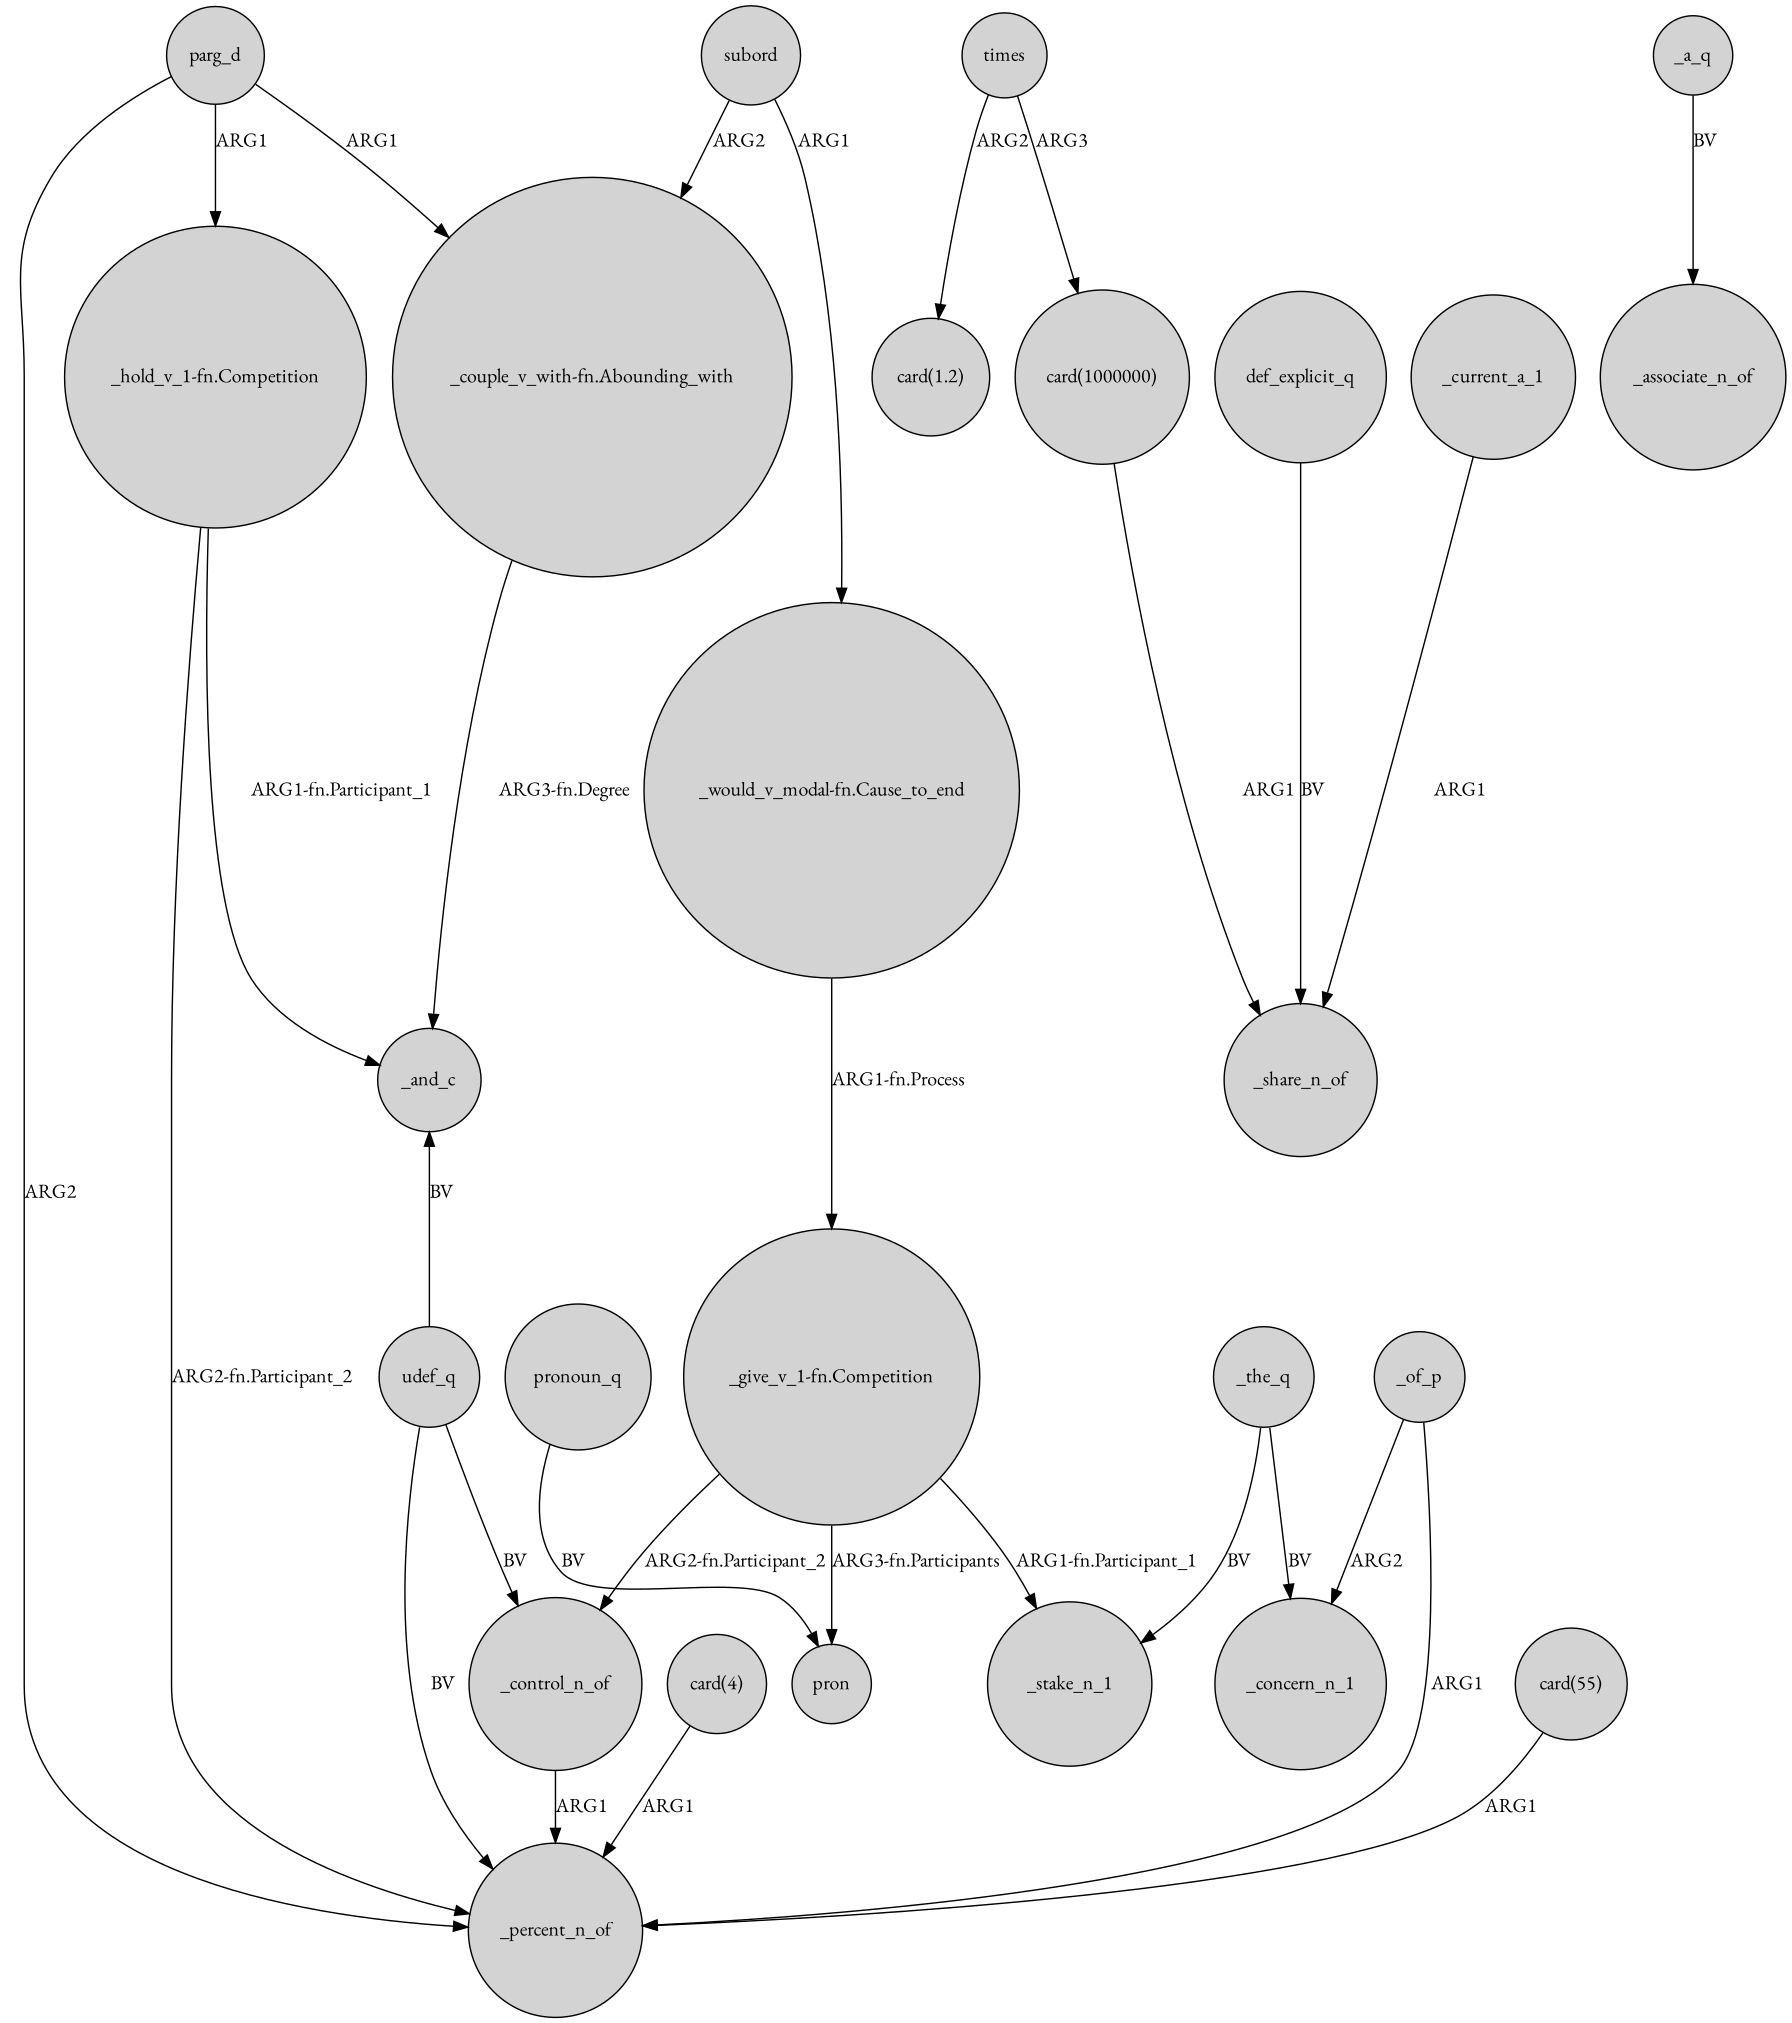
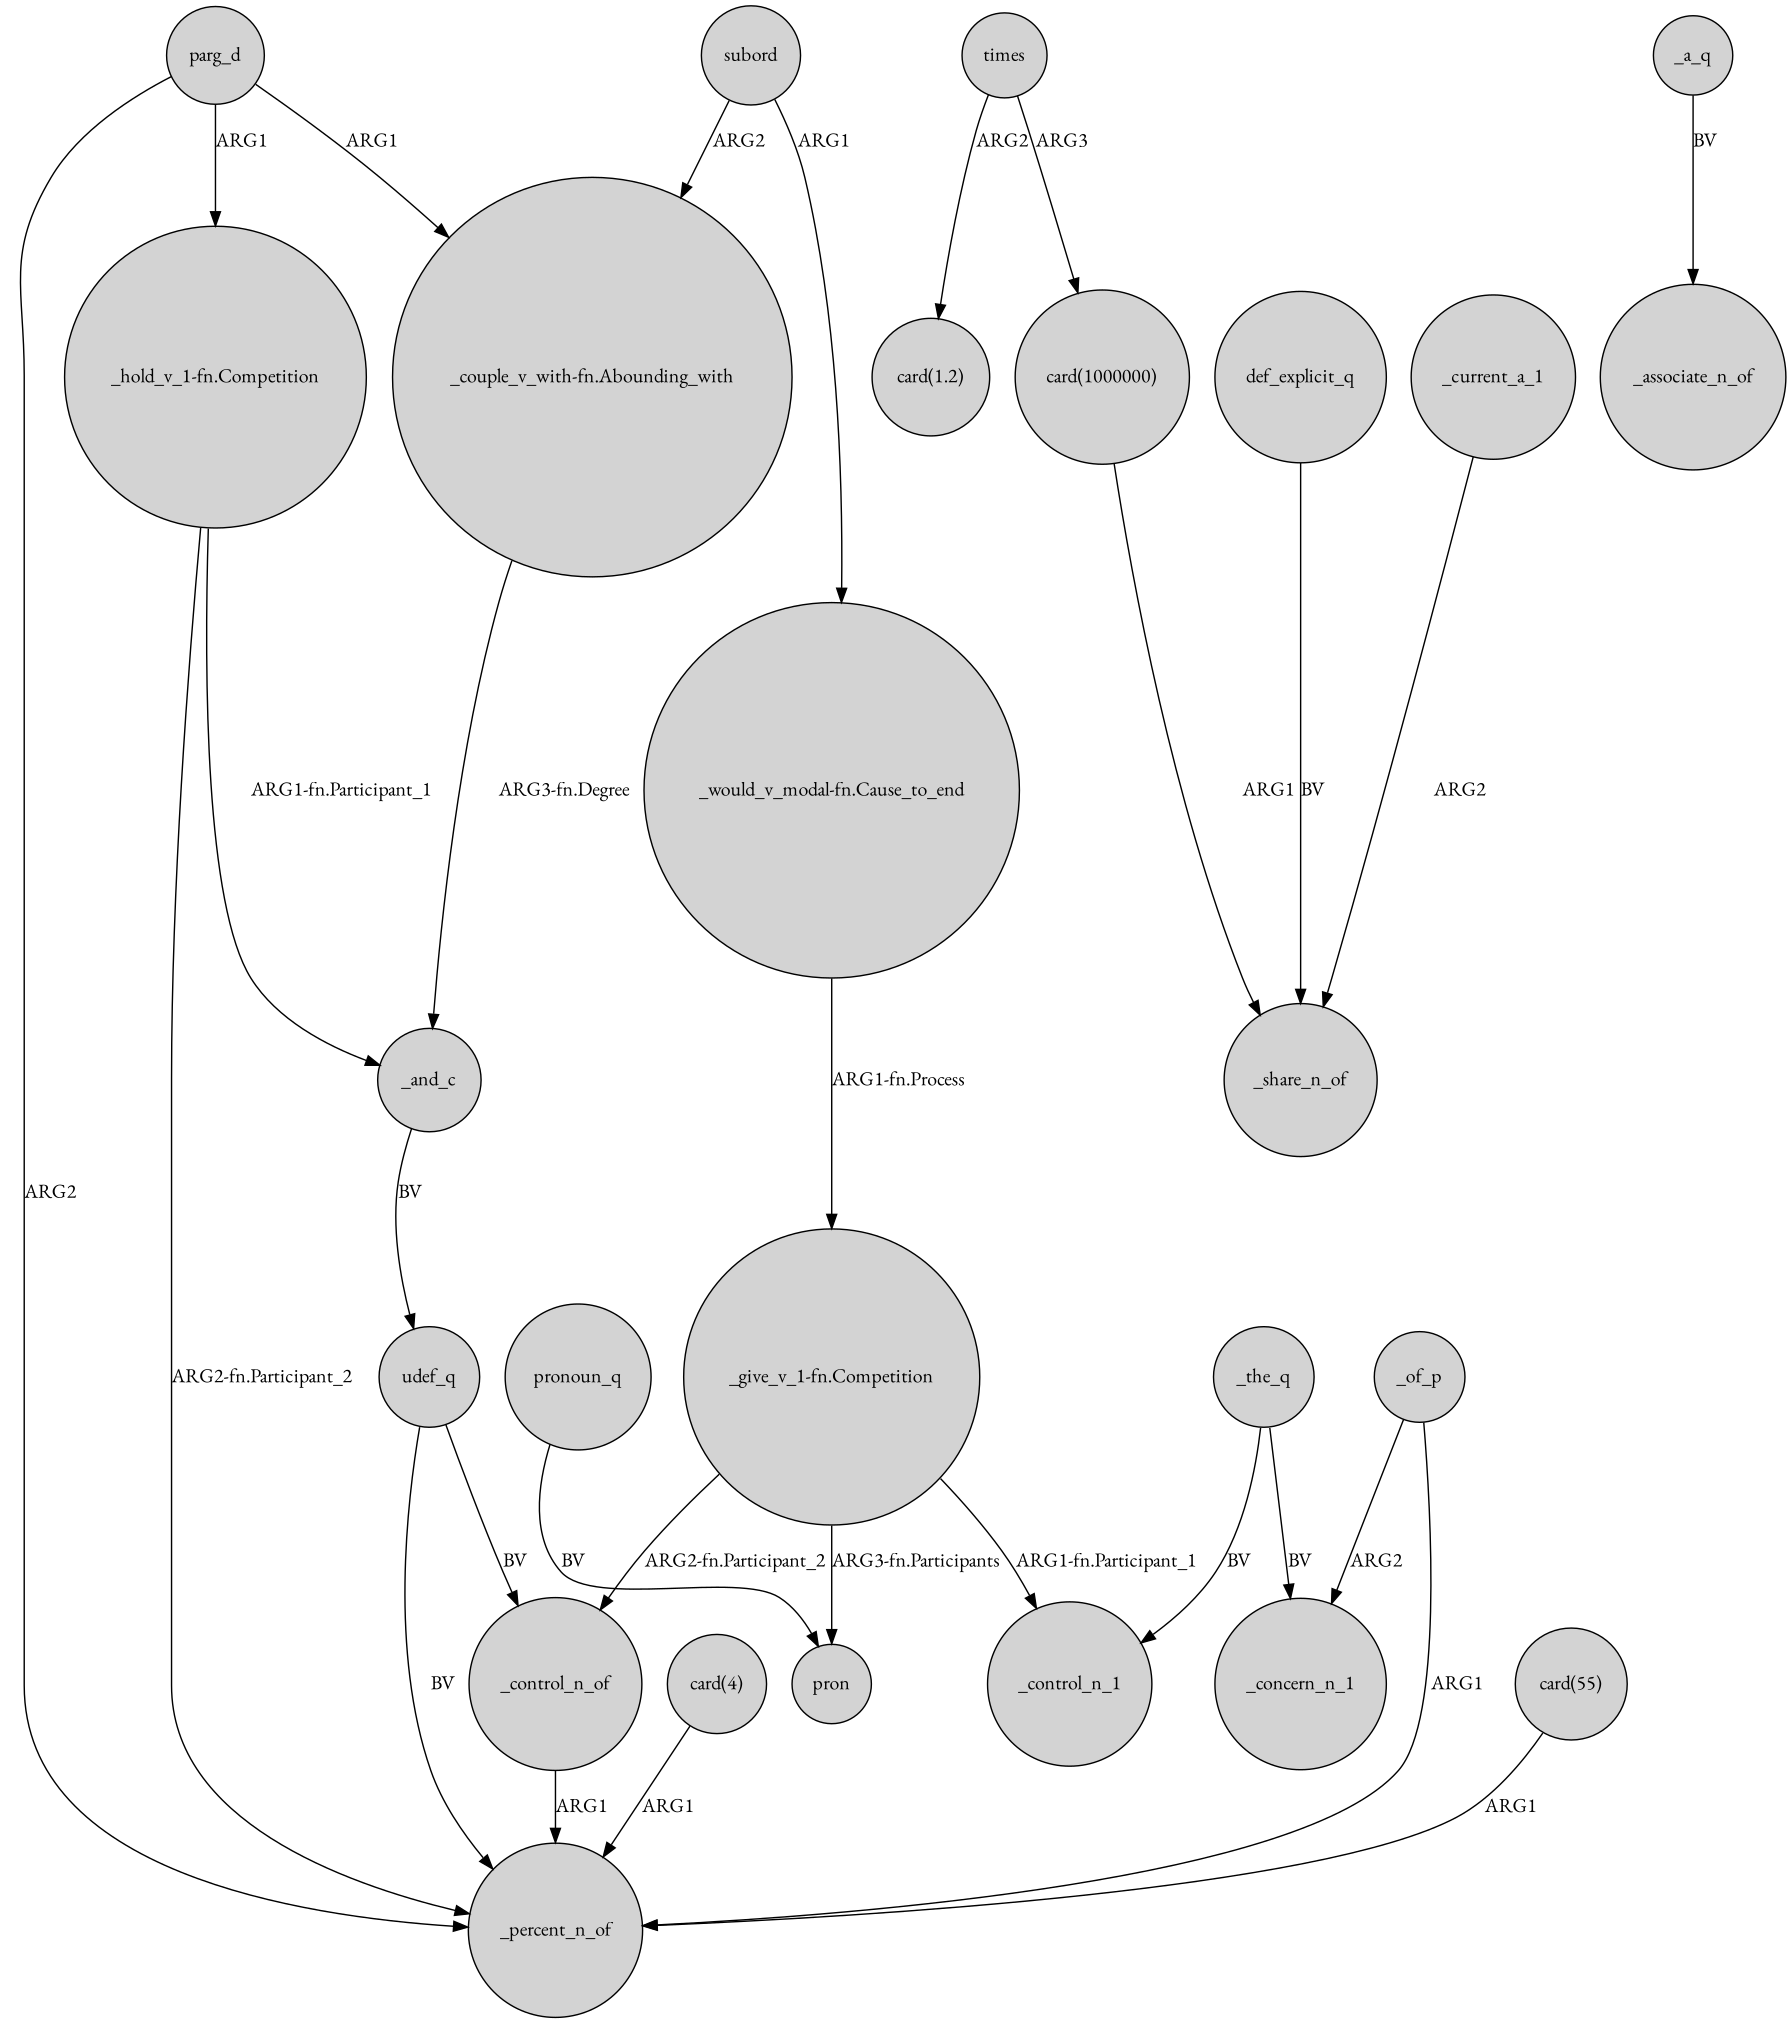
(1460, 790) -> (1460, 790)
(429, 1236) -> (396, 1221)
(1070, 1684) -> (1070, 1684)
